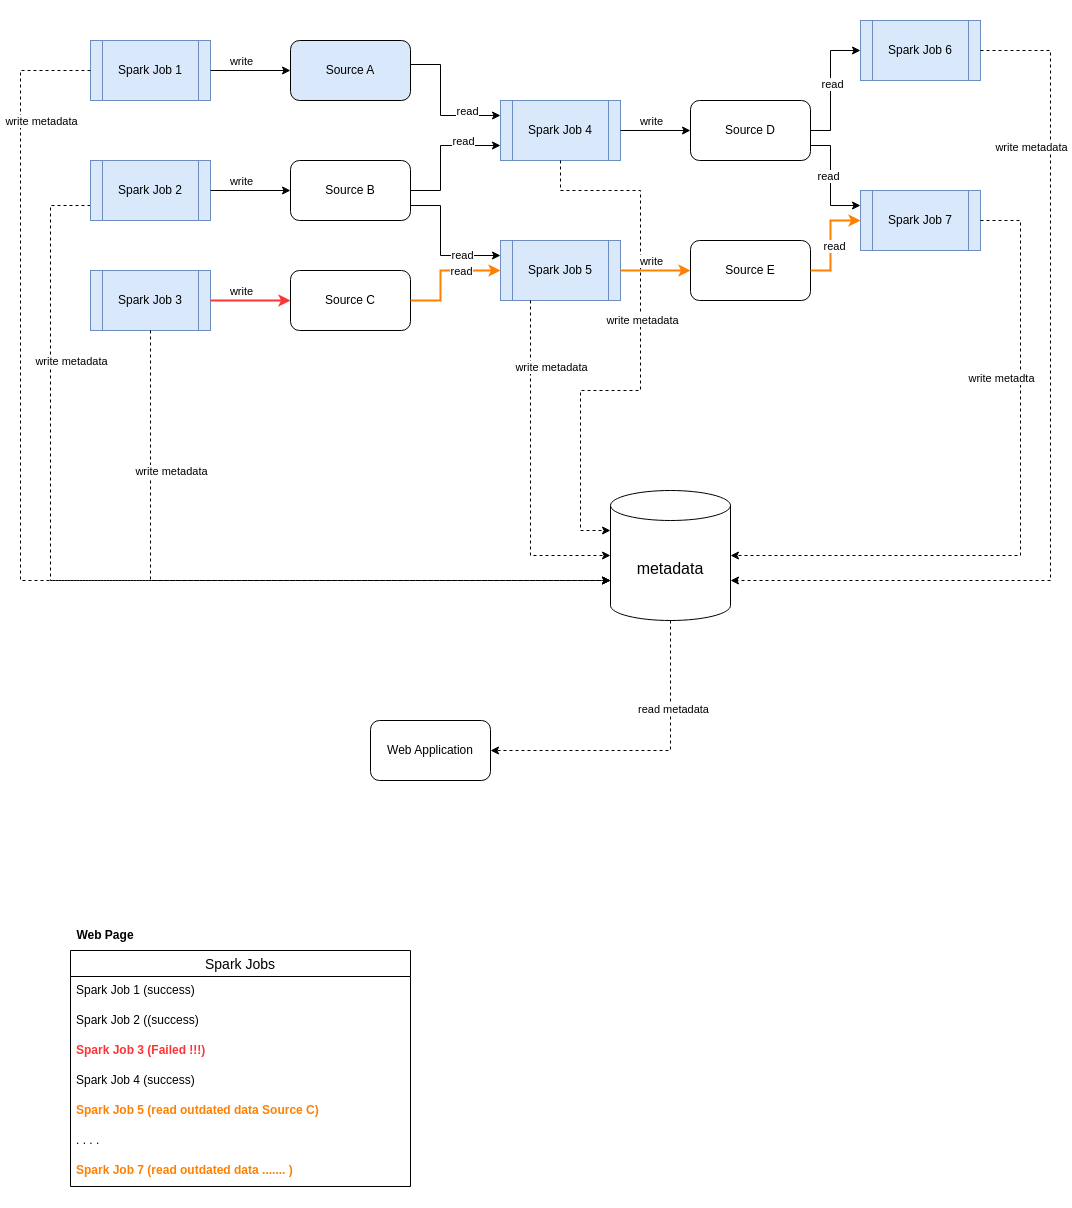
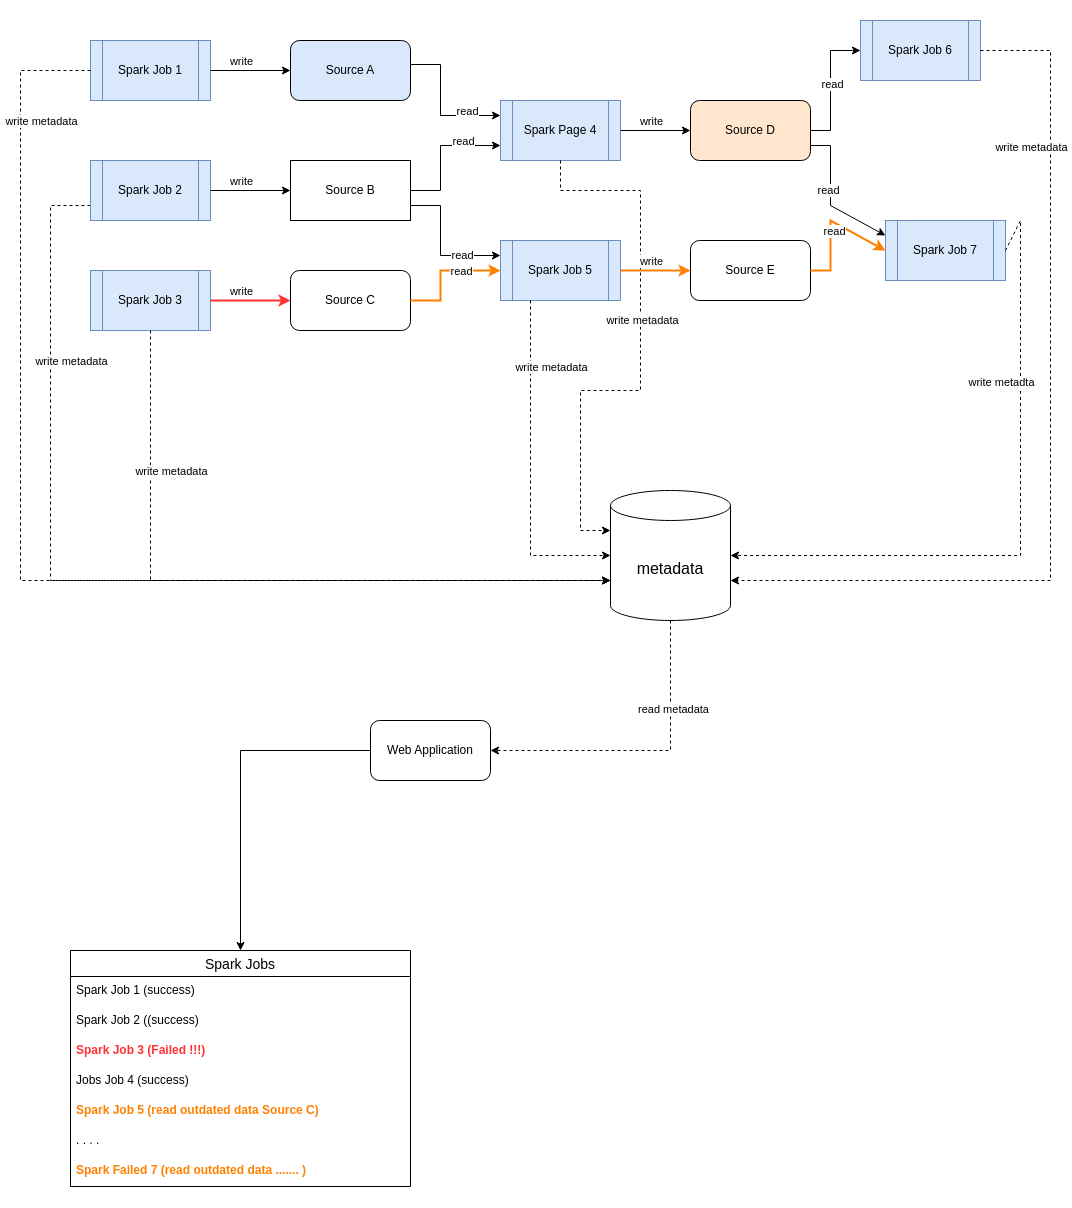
(561, 131) -> (561, 131)
(751, 131) -> (751, 131)
(351, 191) -> (351, 191)
(921, 221) -> (946, 251)
none -> (241, 782)
(106, 936) -> none
(142, 1080) -> (139, 1080)
(192, 1170) -> (199, 1170)
